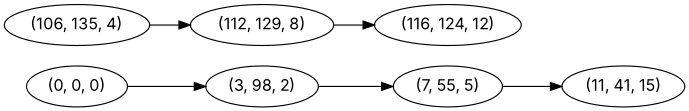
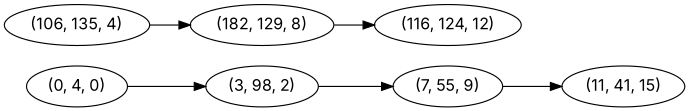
(262, 25) -> (262, 25)
(77, 86) -> (77, 86)
(448, 86) -> (448, 86)
